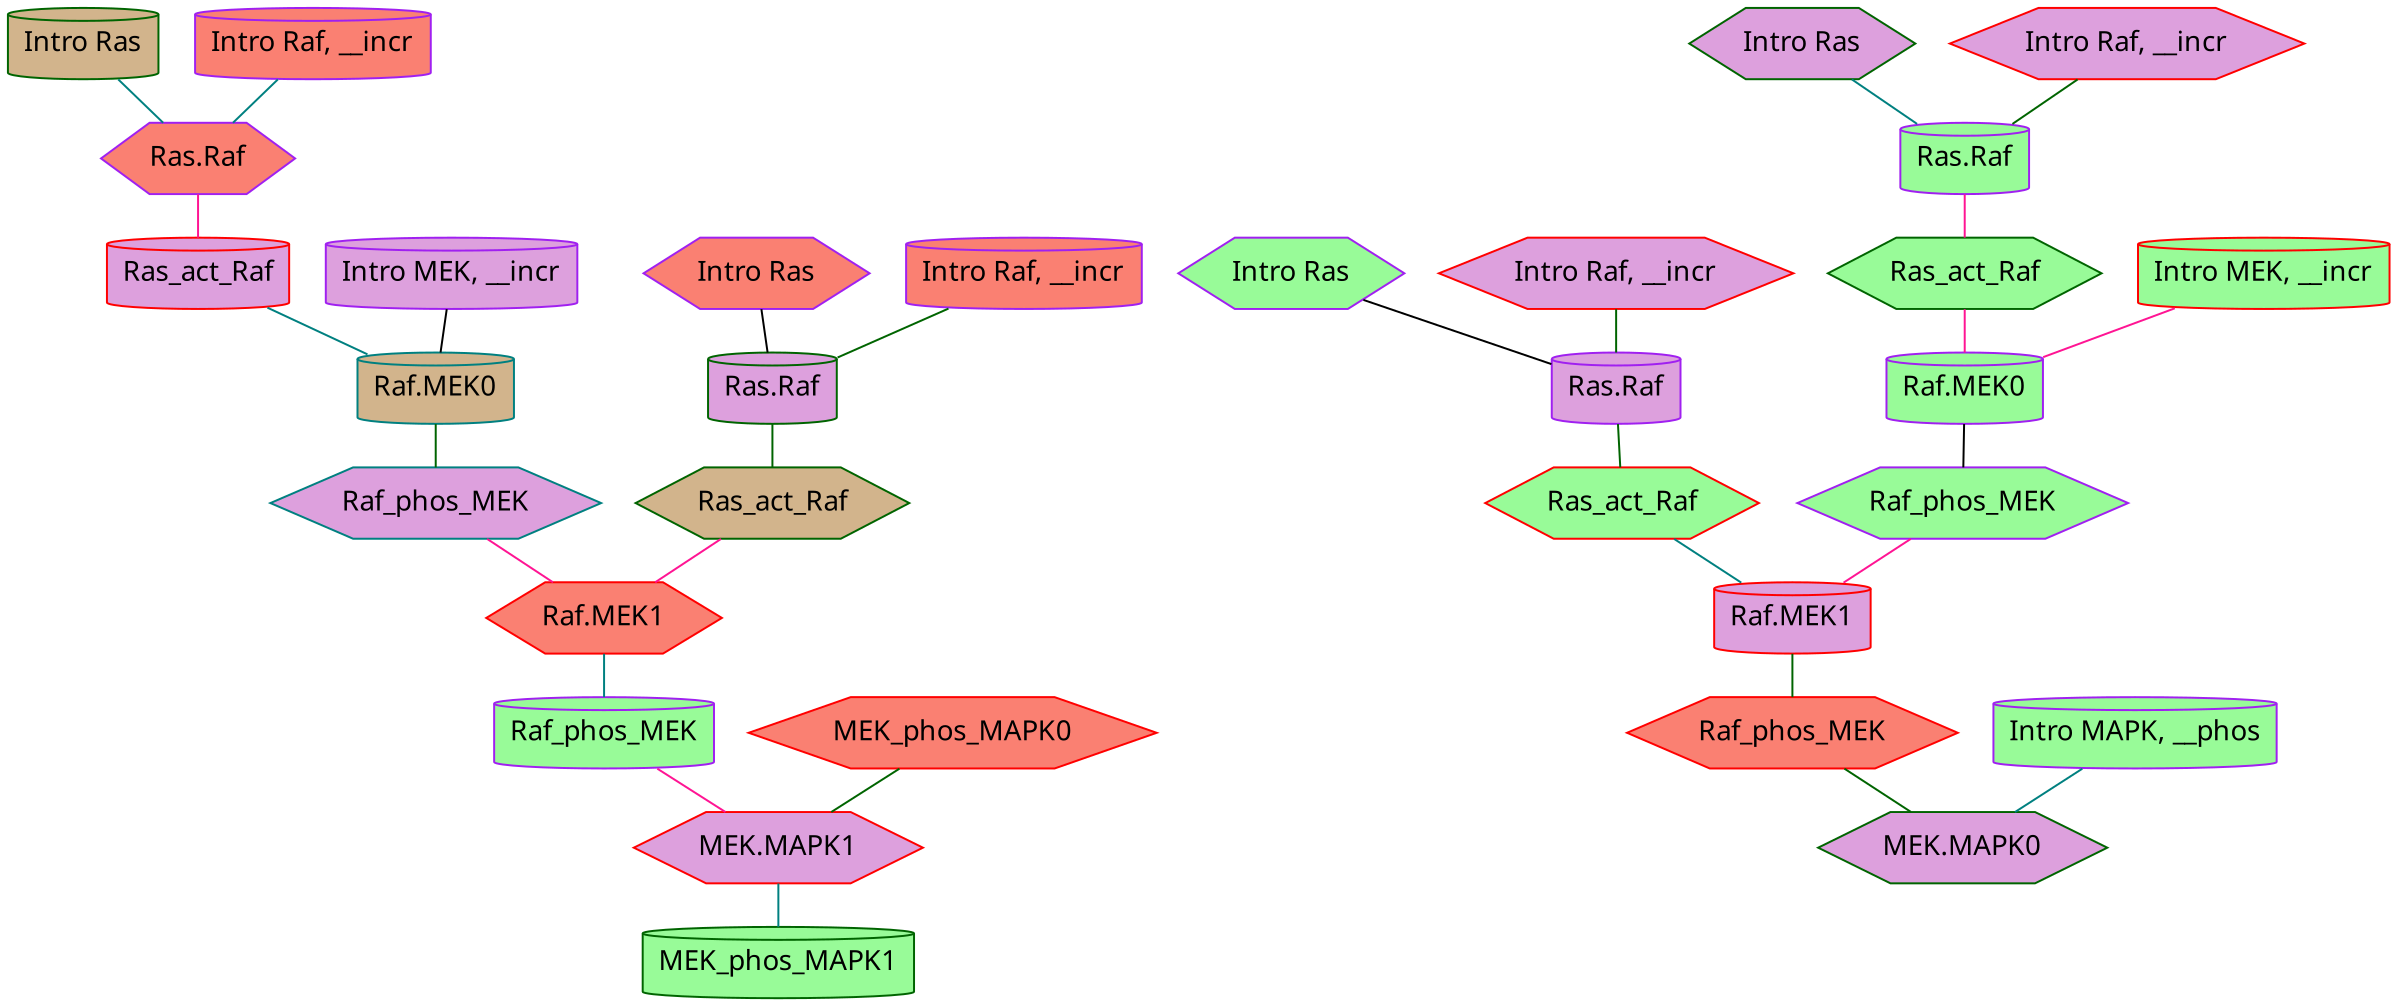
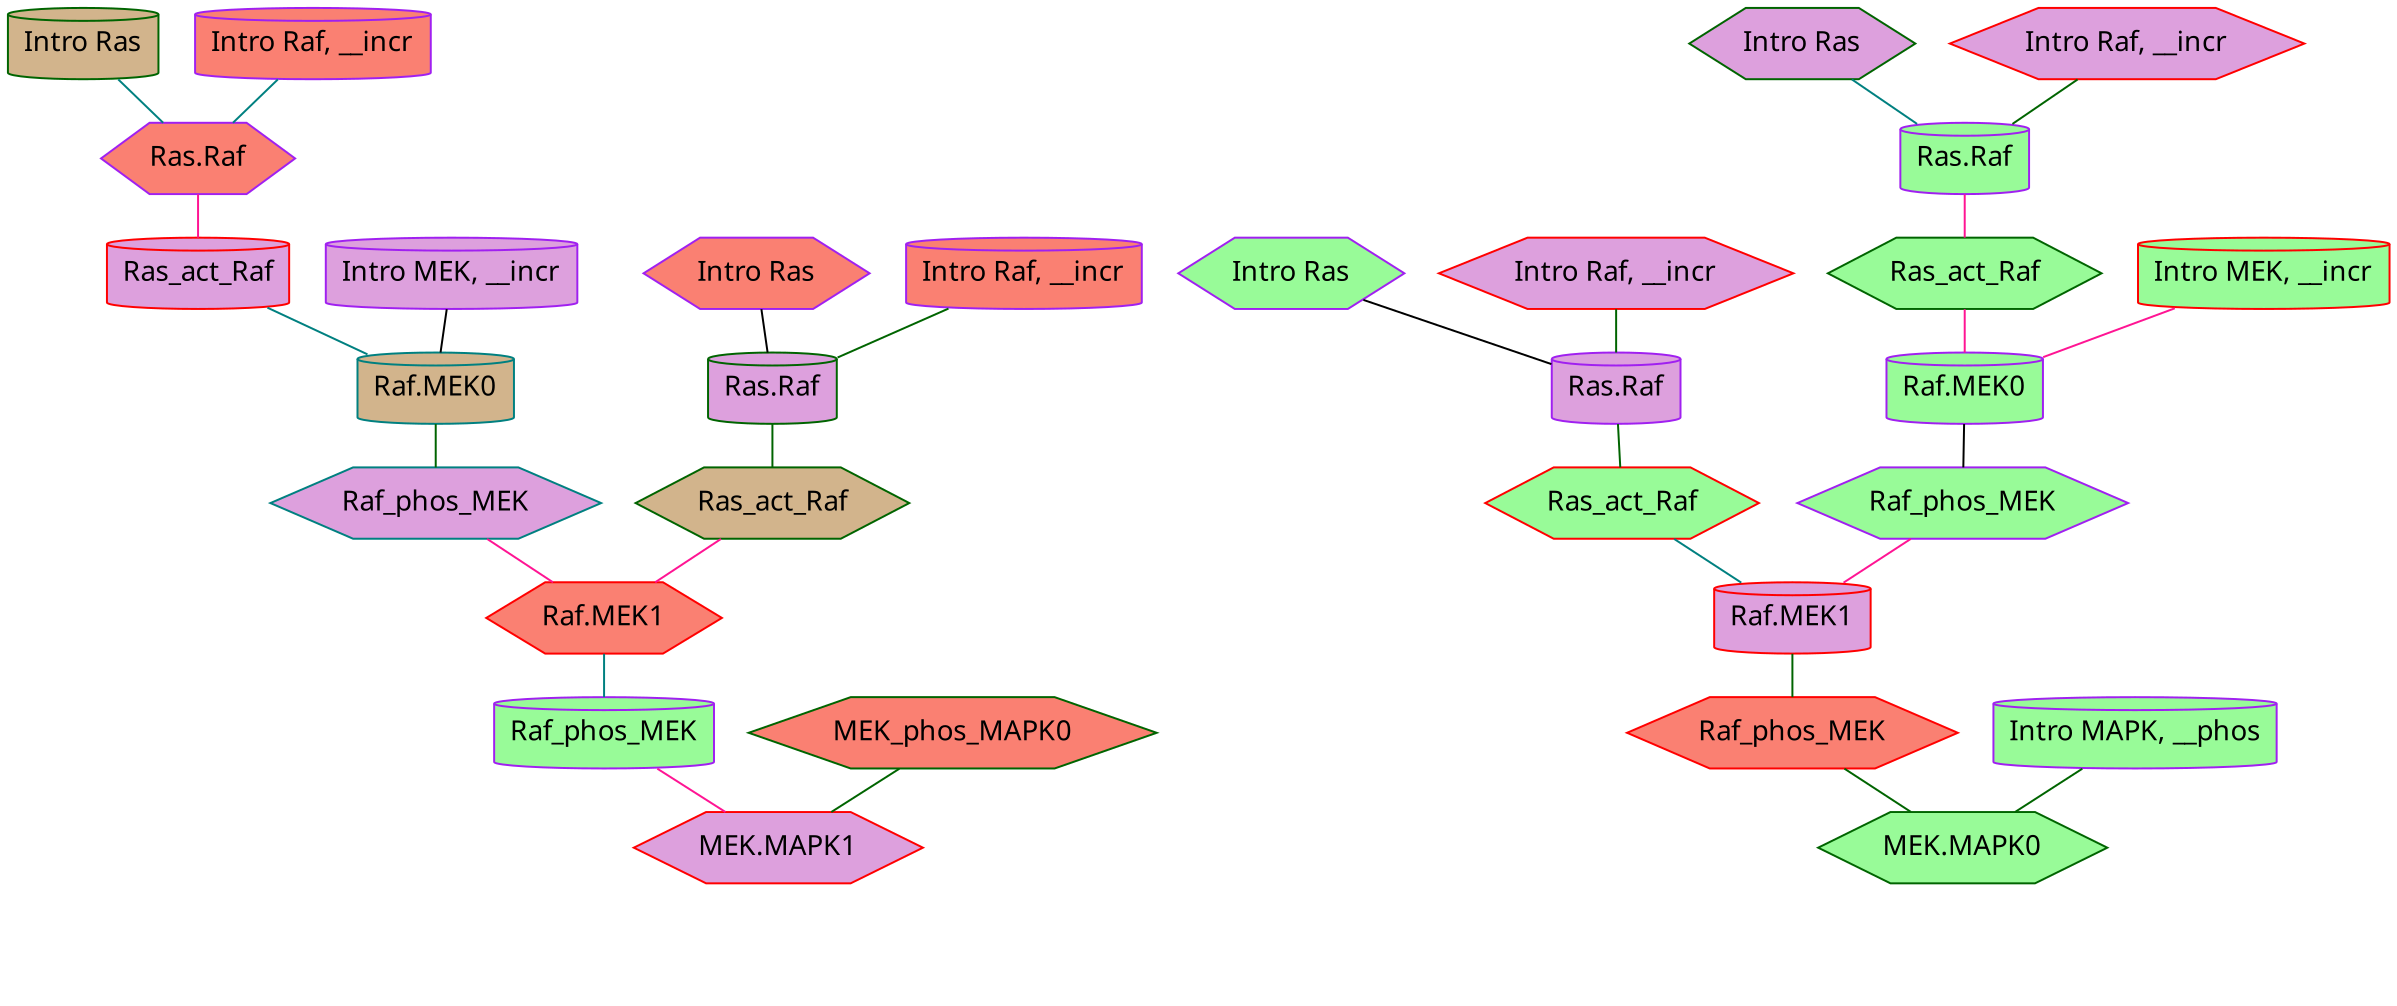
(953, 733) -> (953, 733)
(2049, 790) -> (2049, 790)
(1963, 848) -> (1963, 848)
(778, 963) -> none
